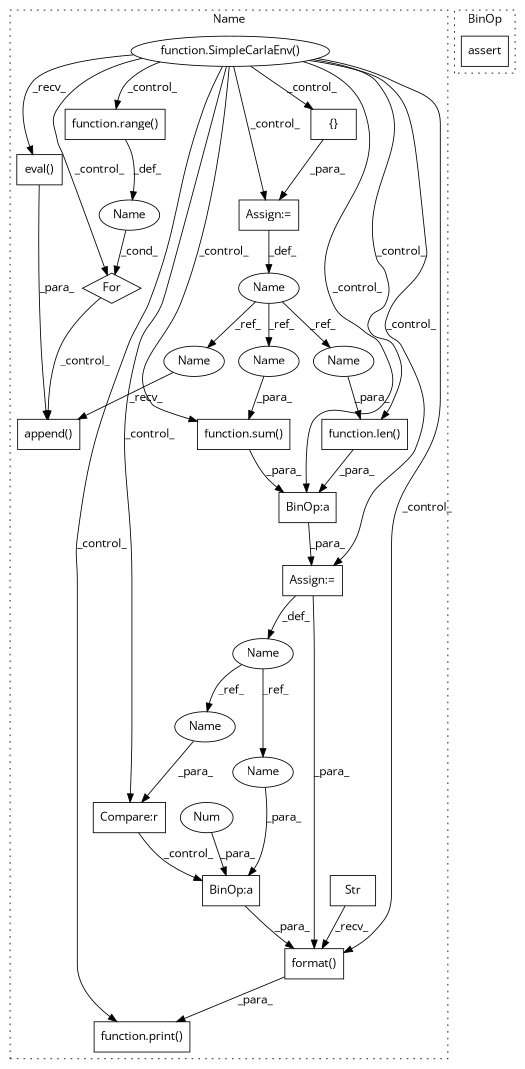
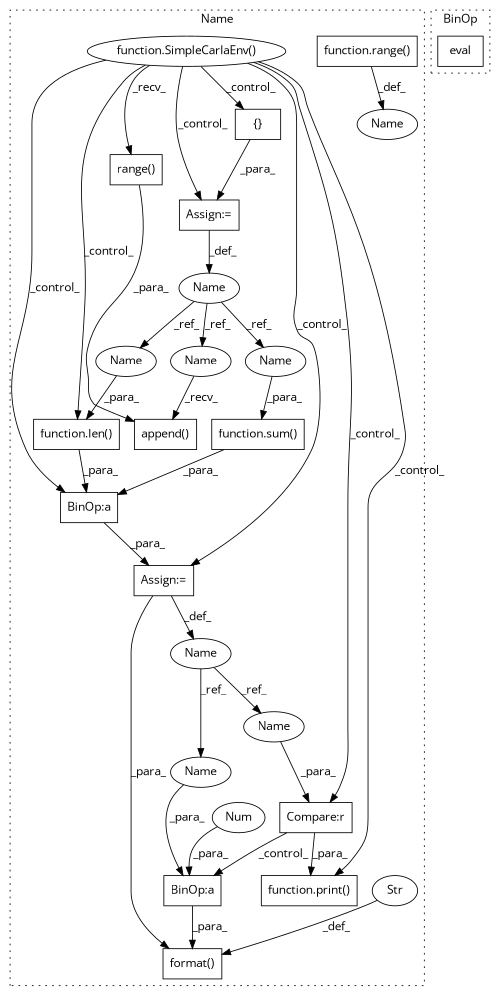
(485, 51) -> (460, 51)
(134, 76) -> none
(39, 170) -> (136, 170)
(195, 261) -> none
(112, 288) -> none
(416, 471) -> none
(353, 891) -> (395, 891)
(352, 927) -> (337, 927)
(235, 998) -> (313, 850)
